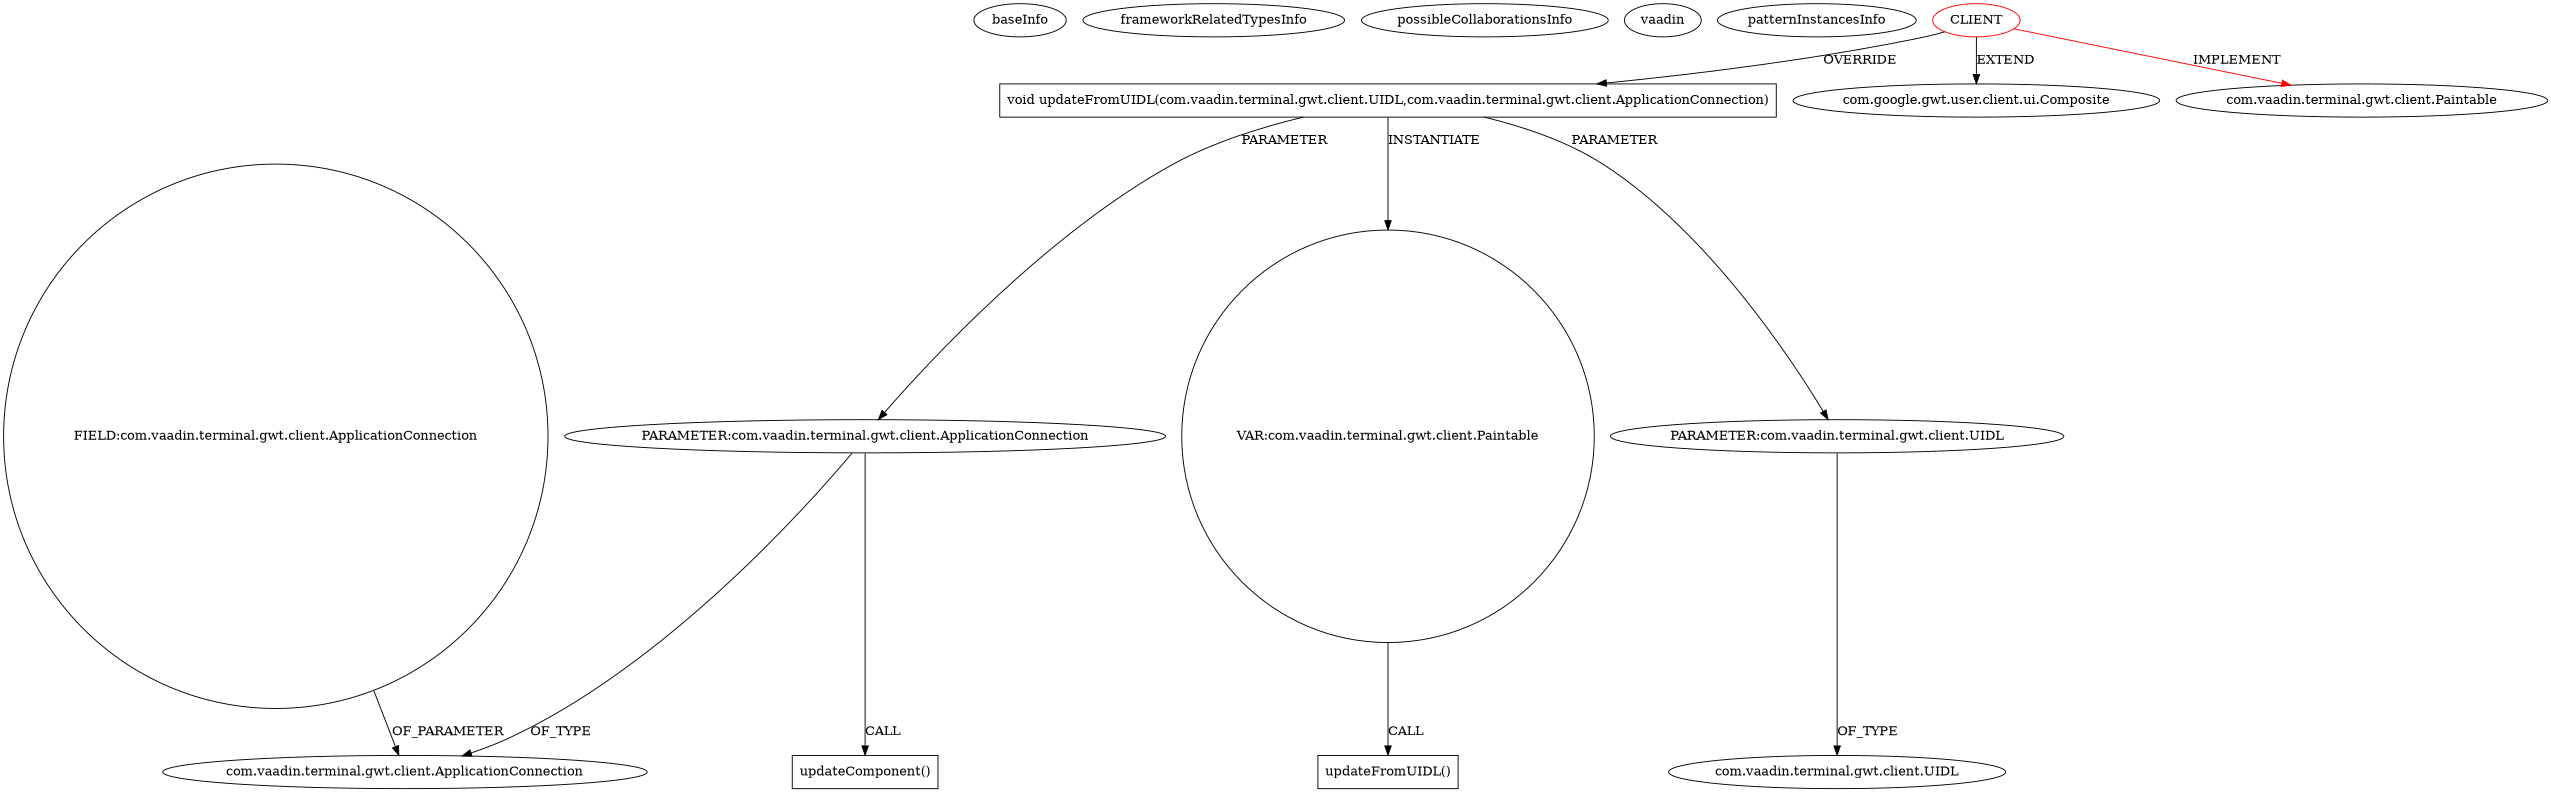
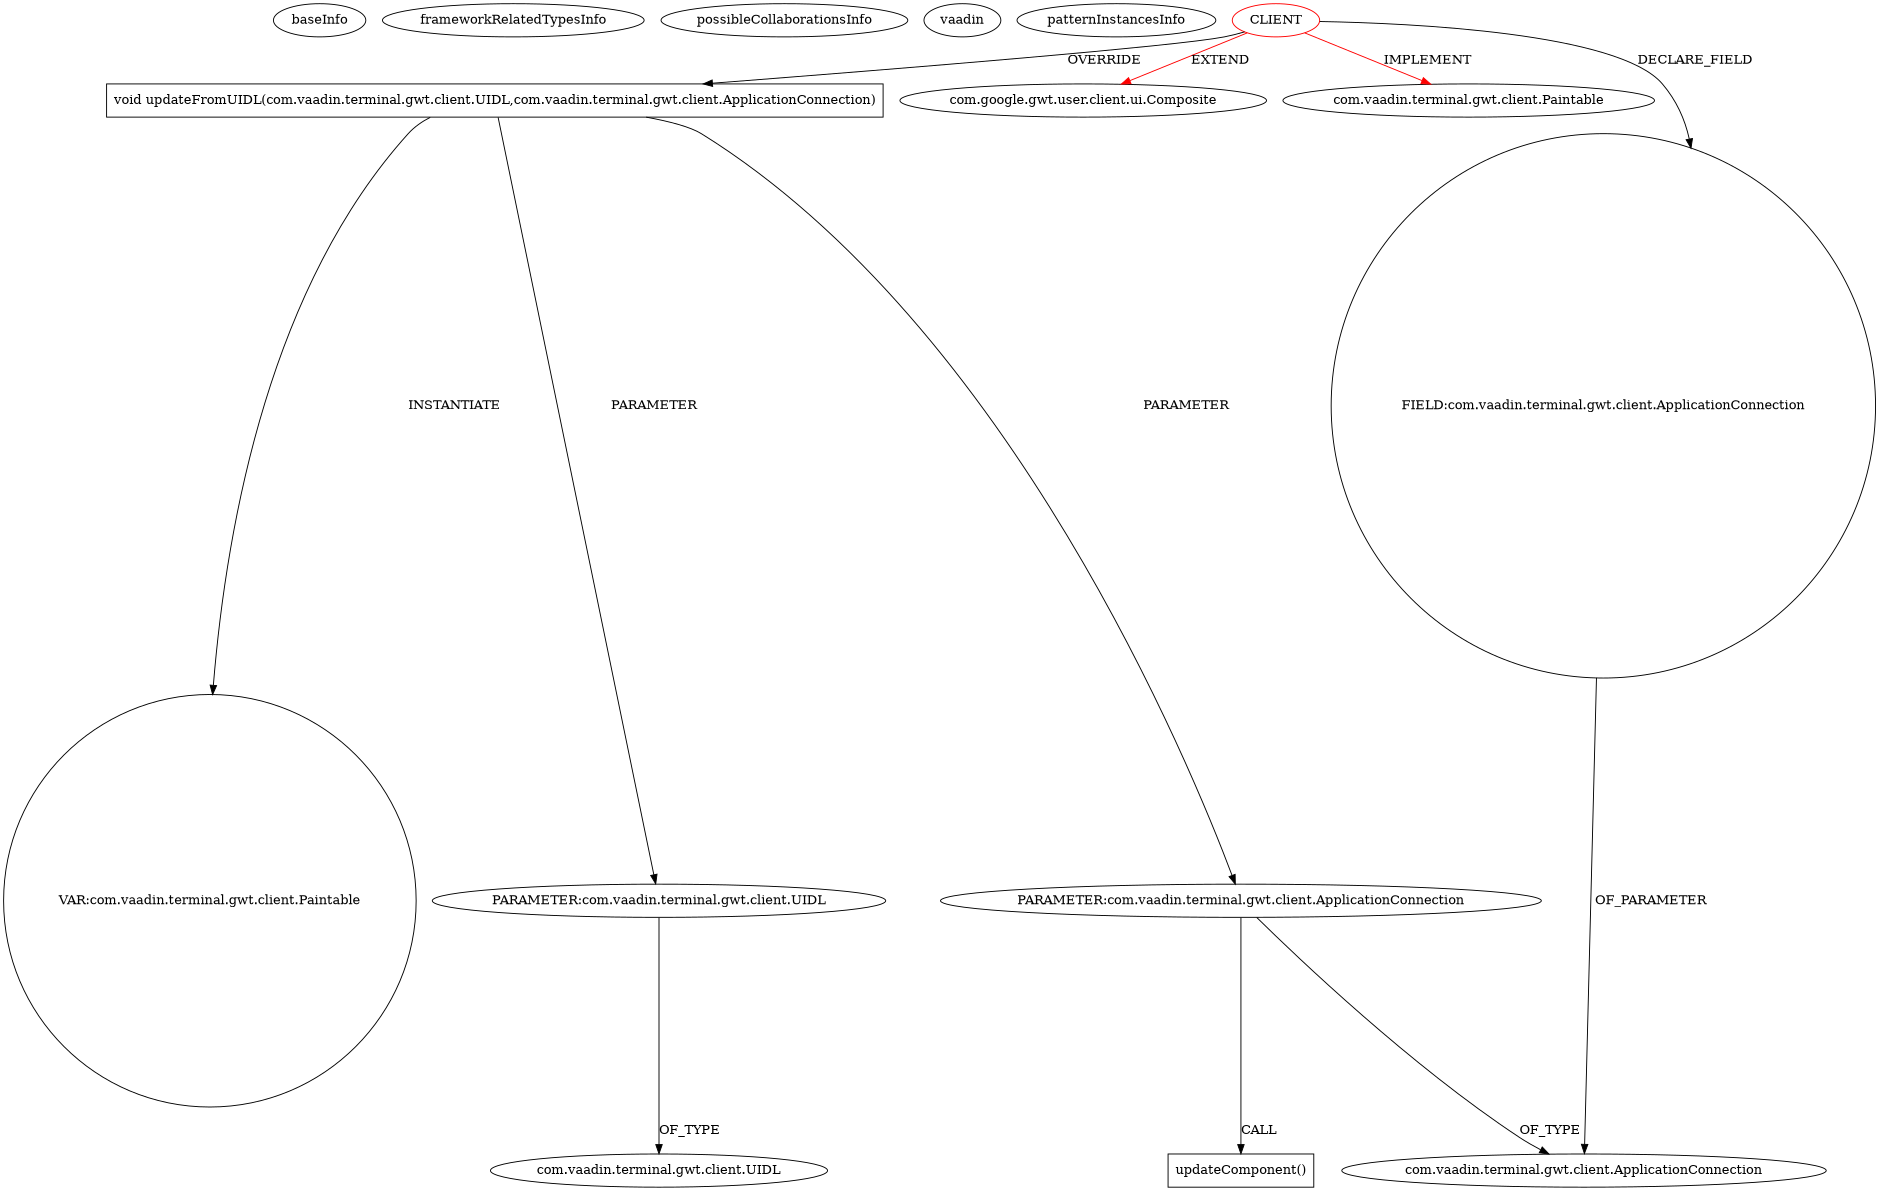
none -> (1527, 37)
(1976, 56) -> (1189, 57)
(1388, 772) -> none
